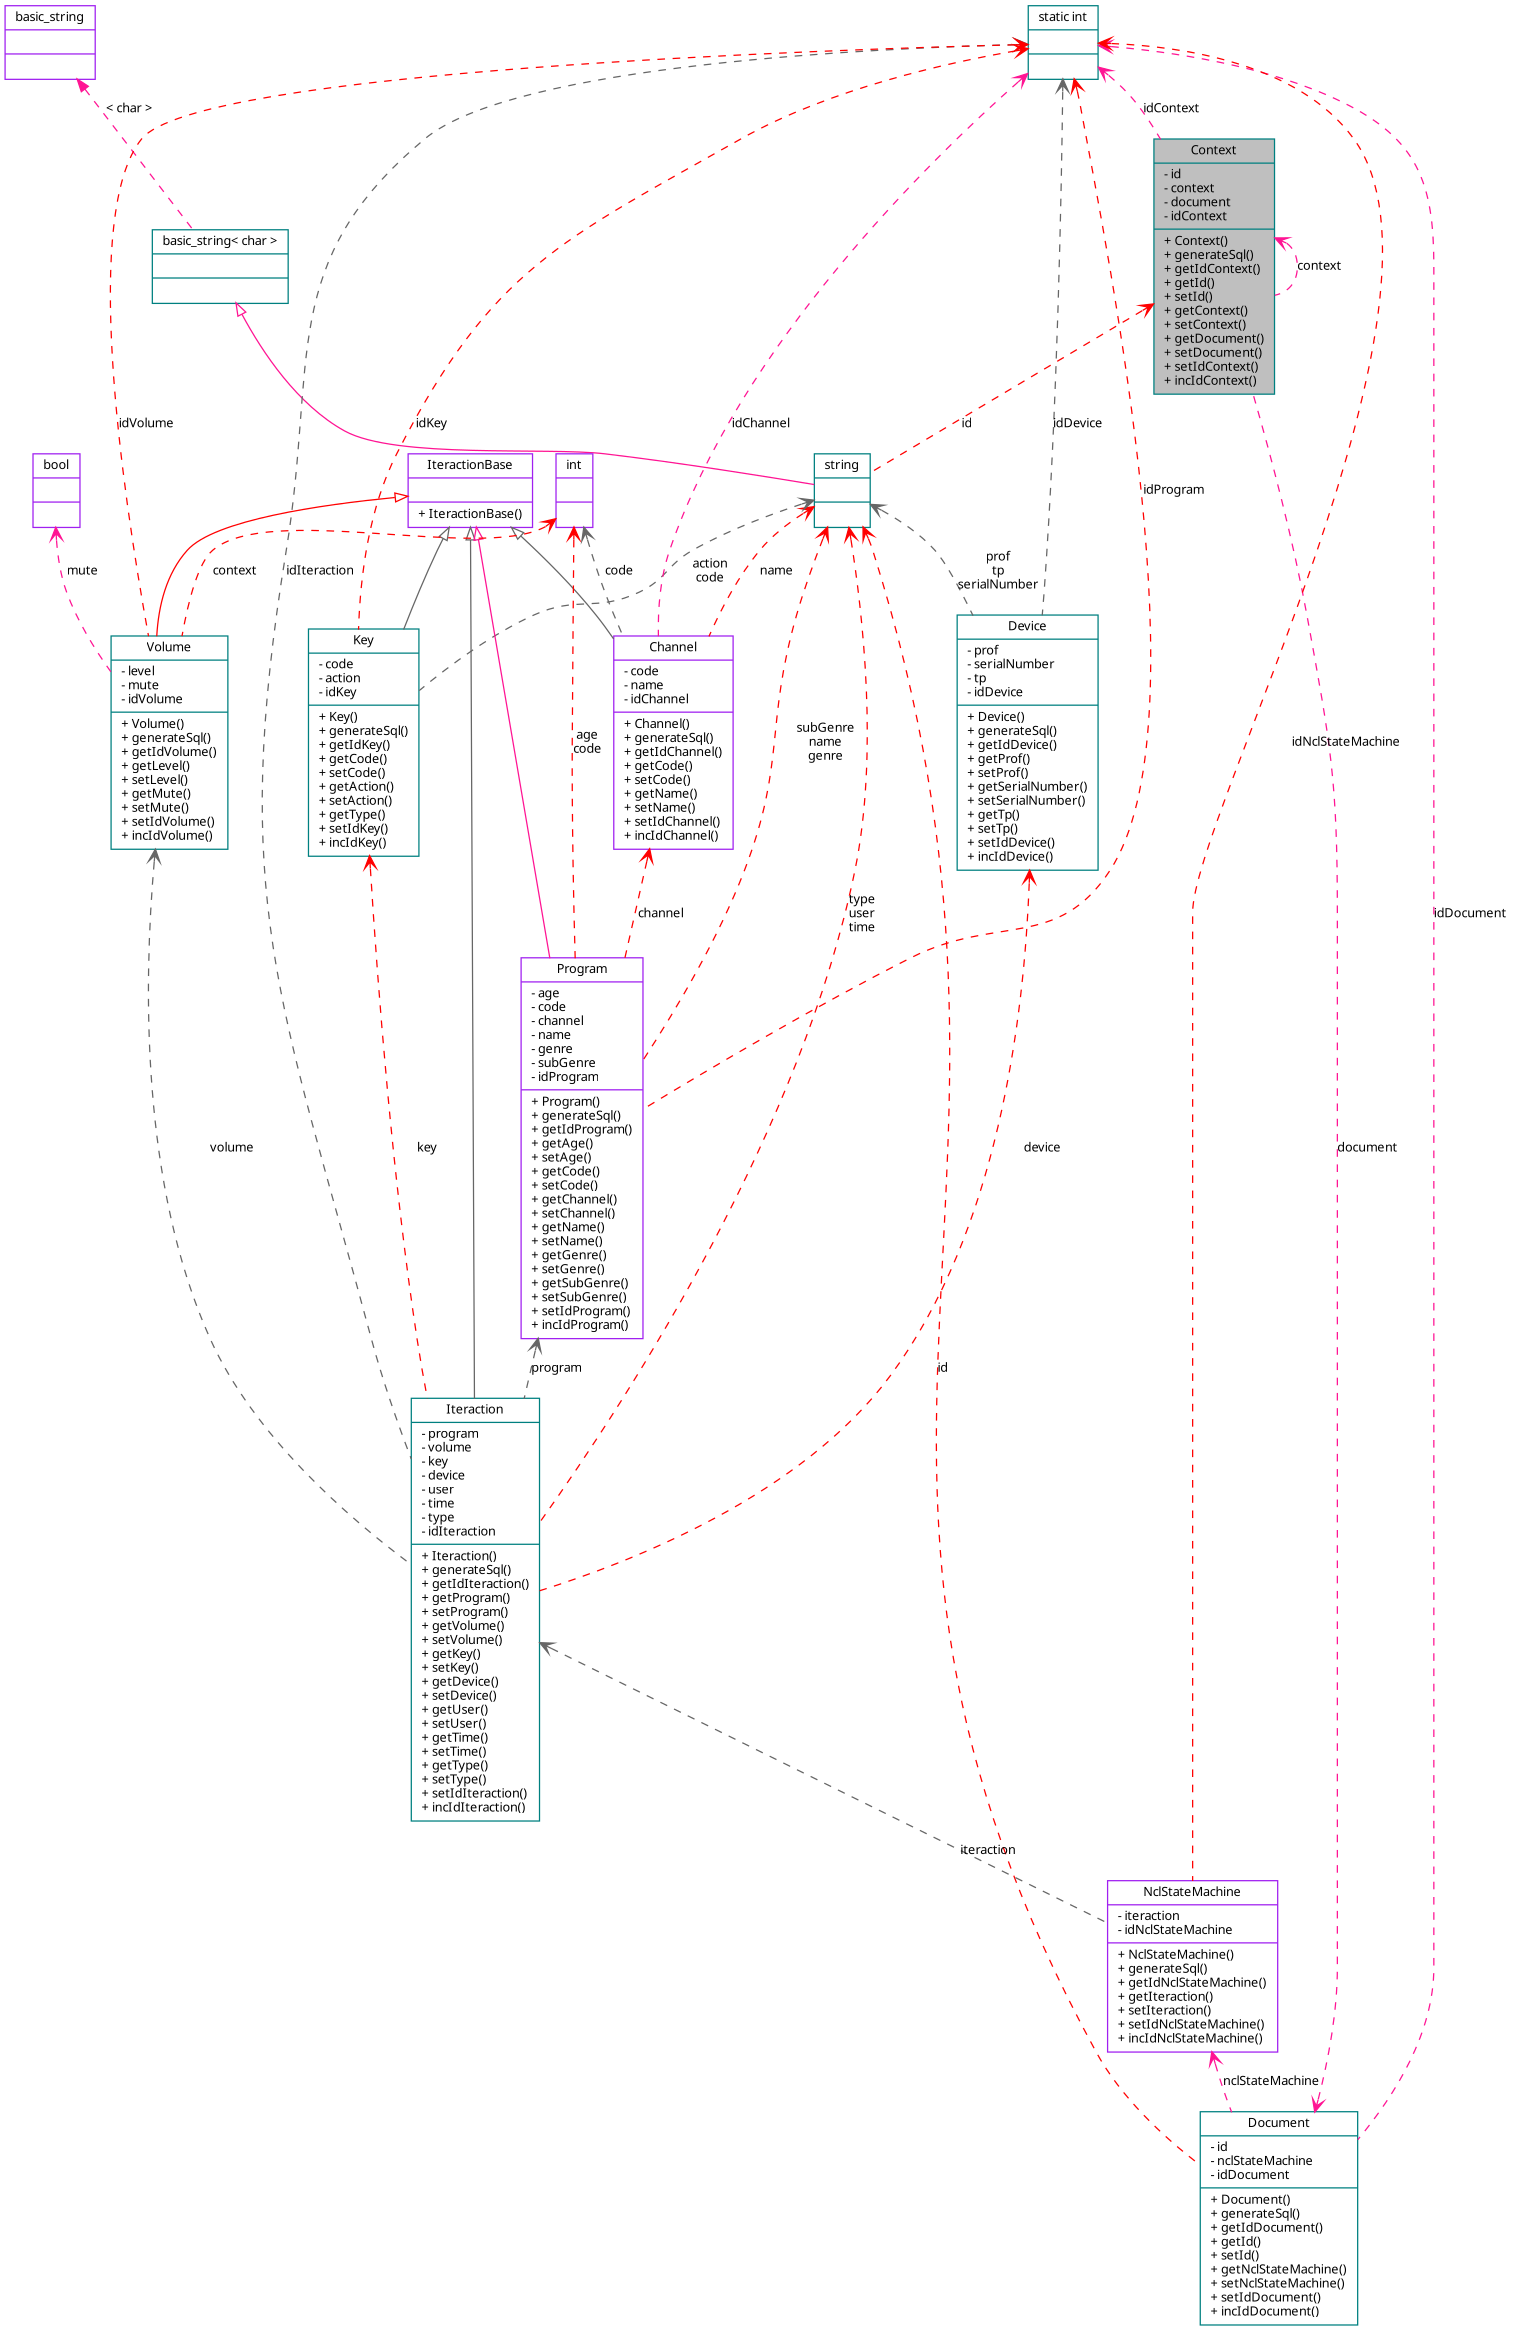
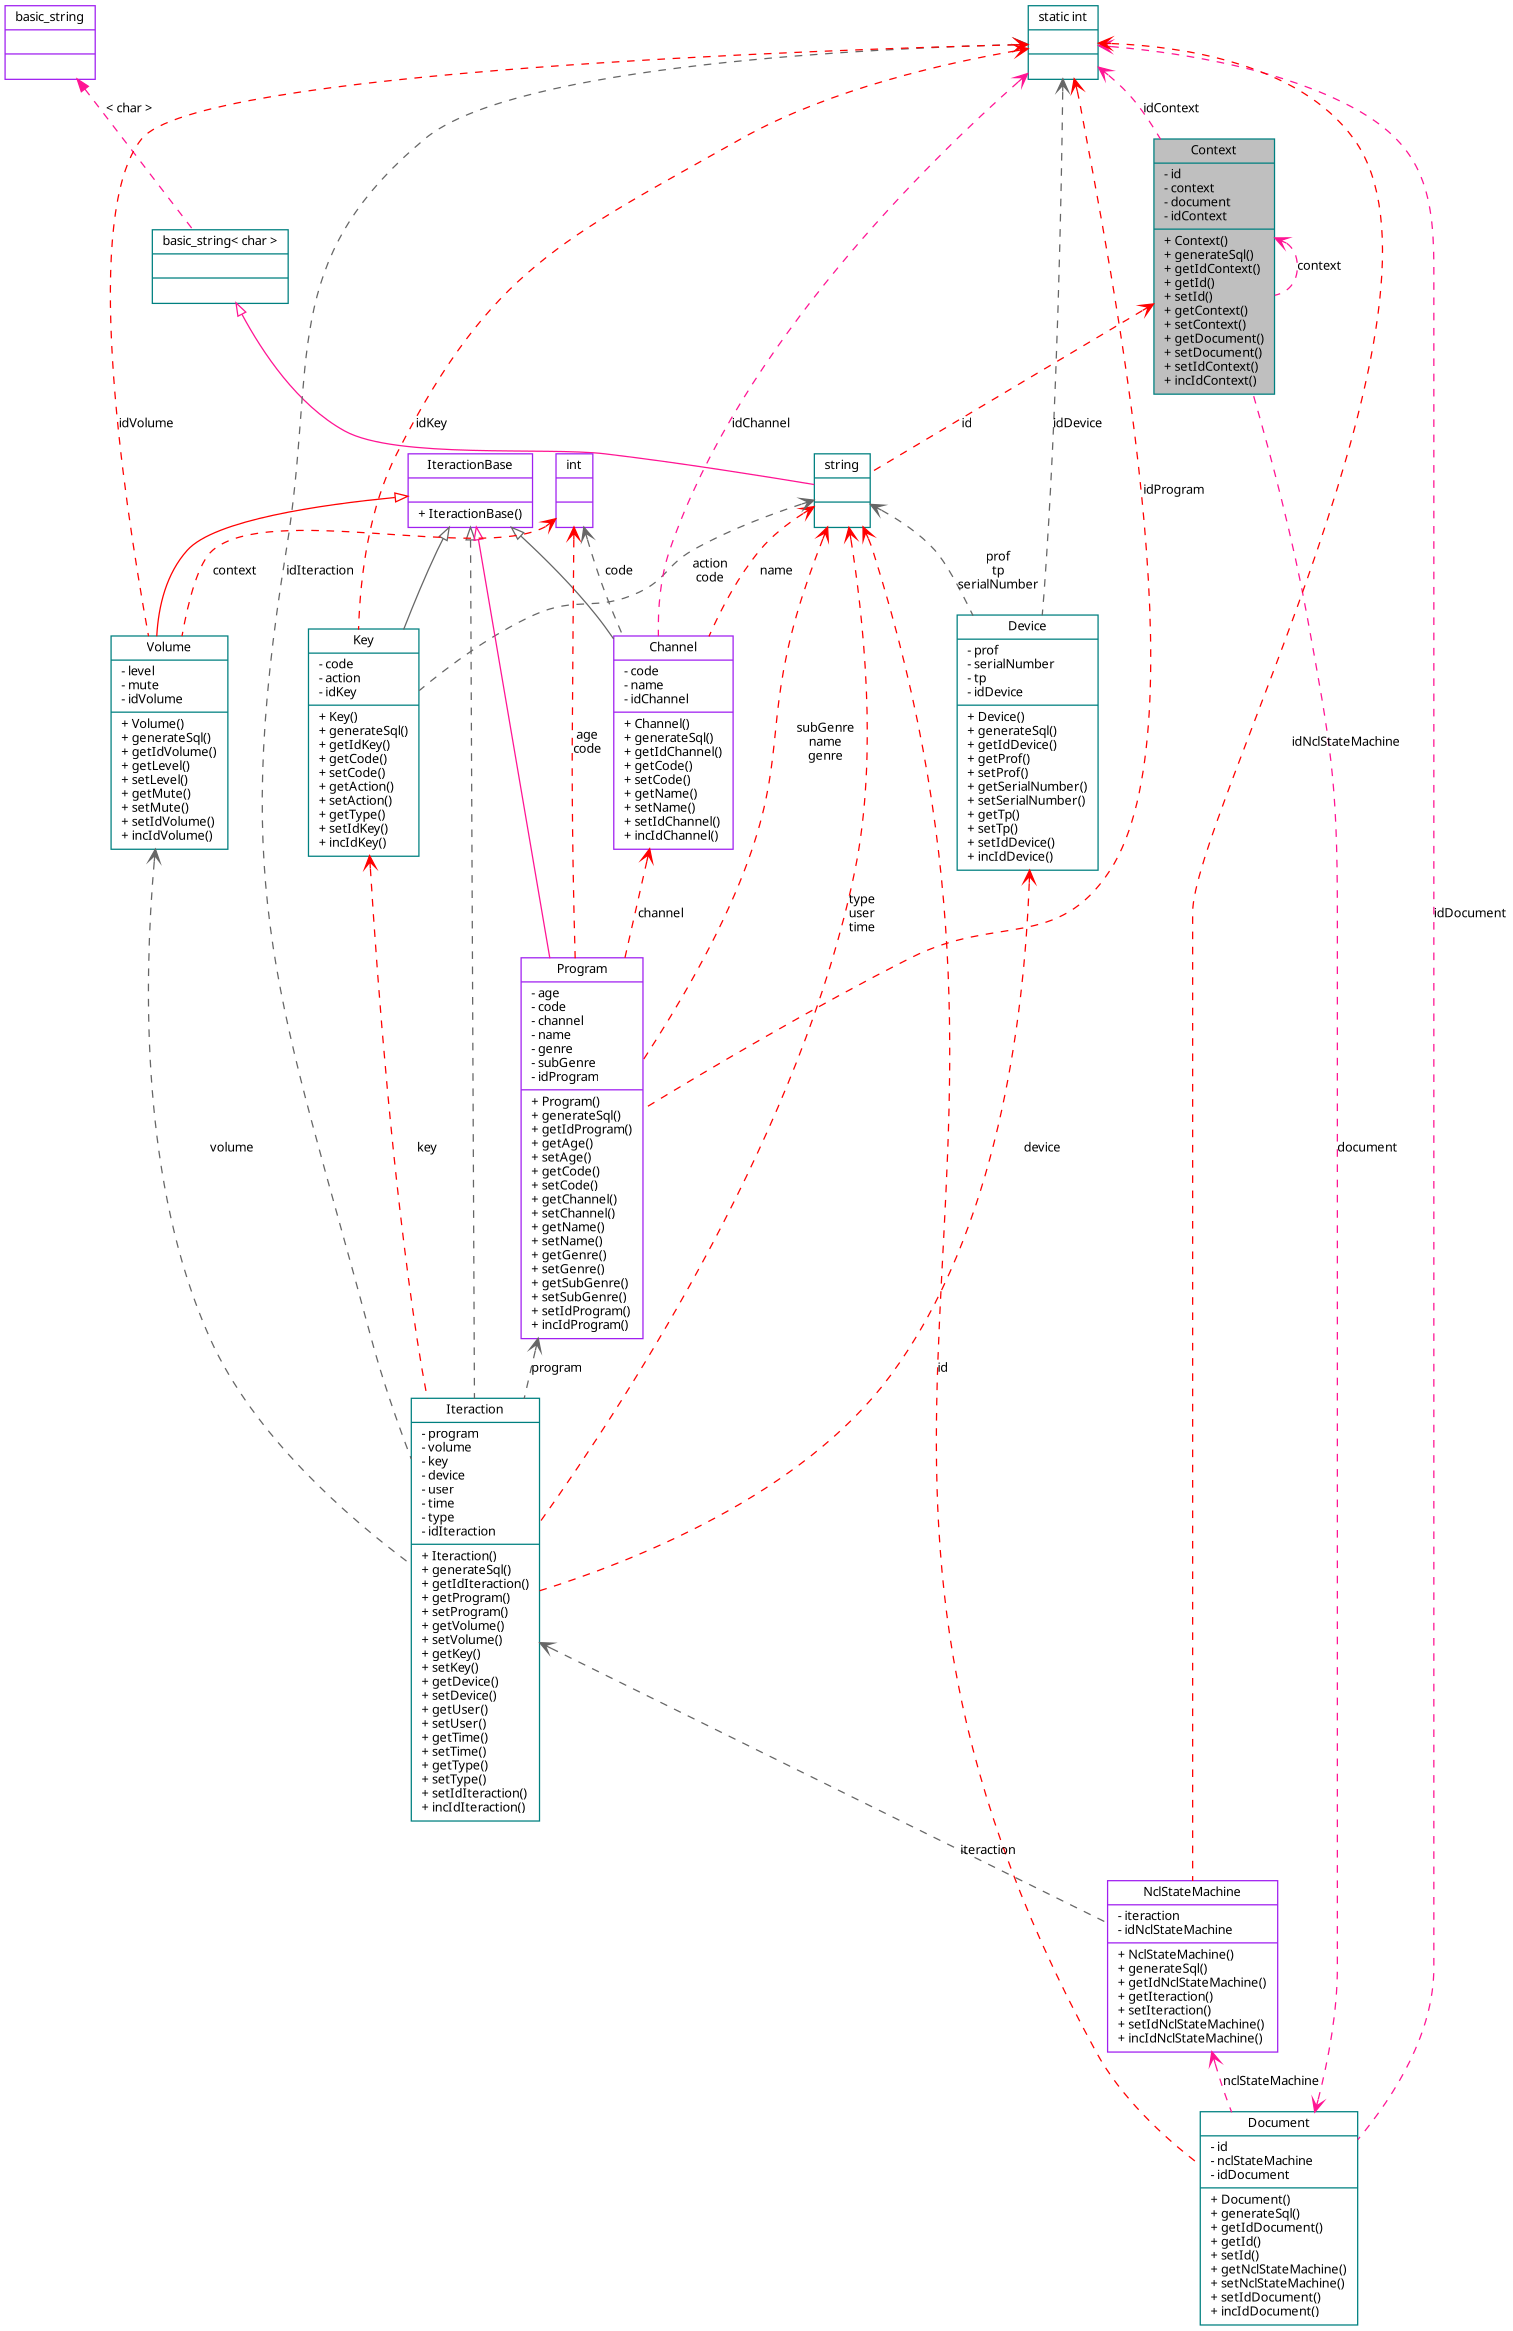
(56, 491) -> none
(473, 969) -> (473, 969)
